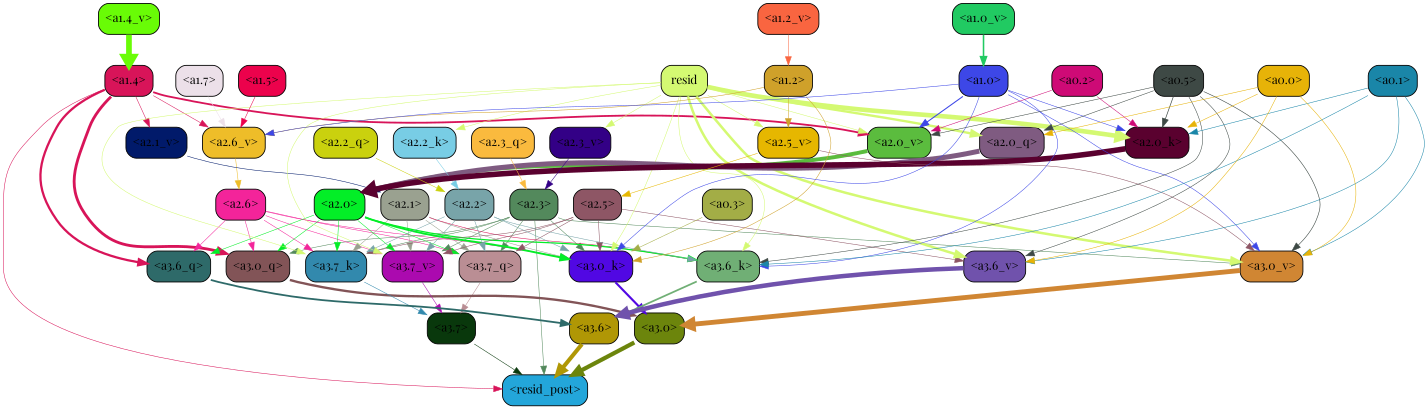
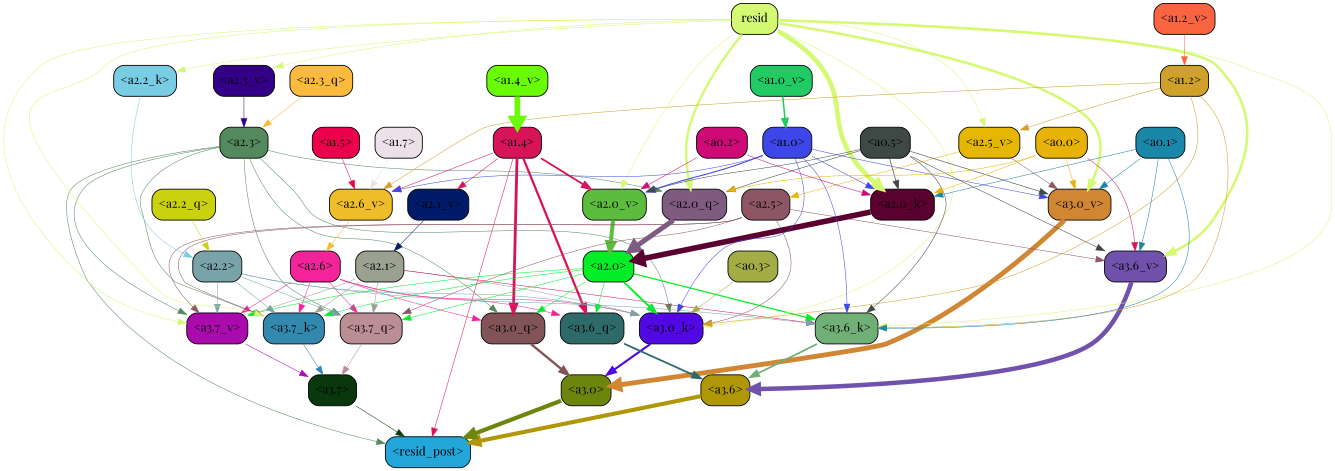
(1180, 213) -> (1122, 194)
(878, 241) -> (470, 171)
none -> (1189, 284)
